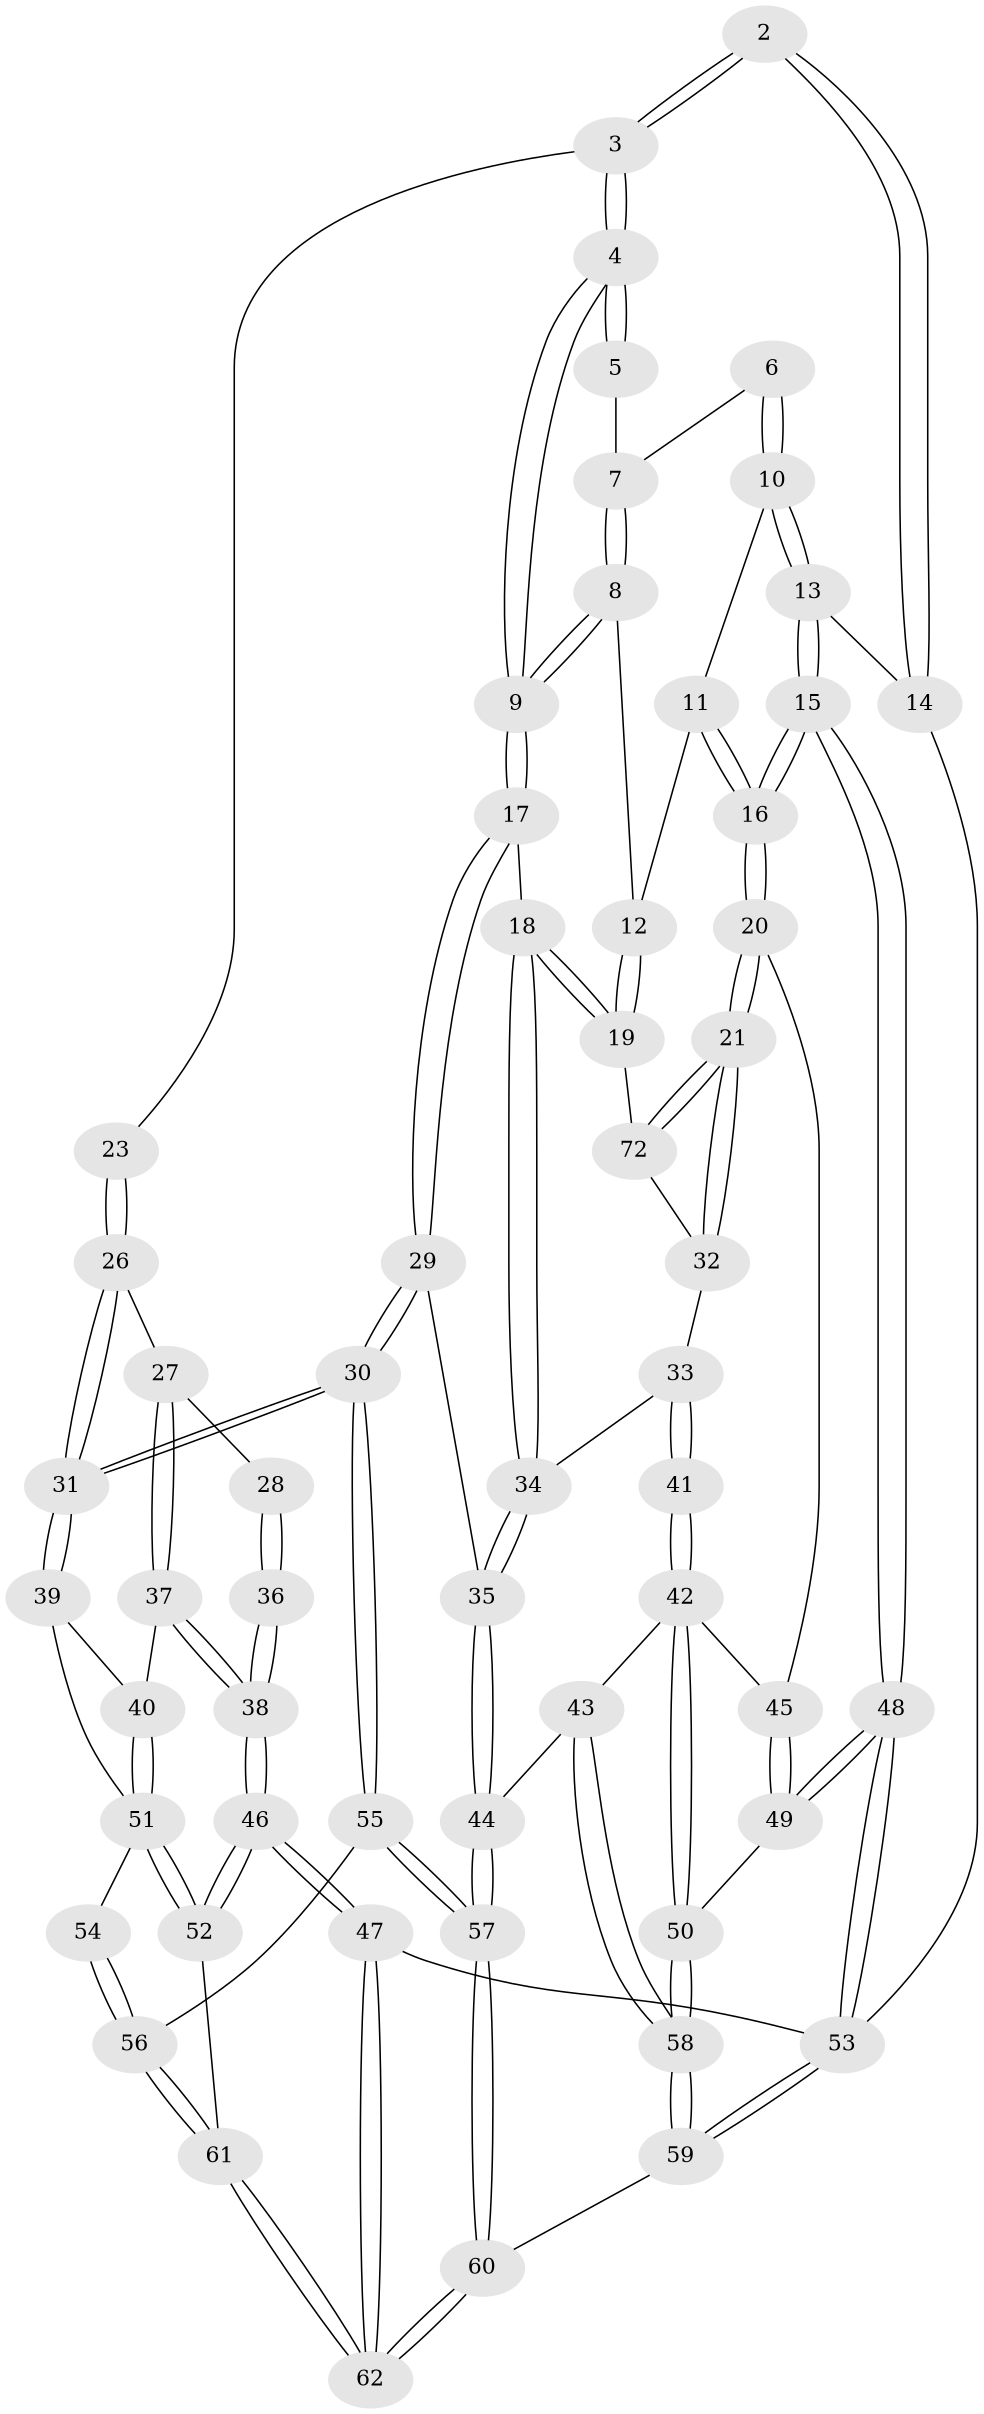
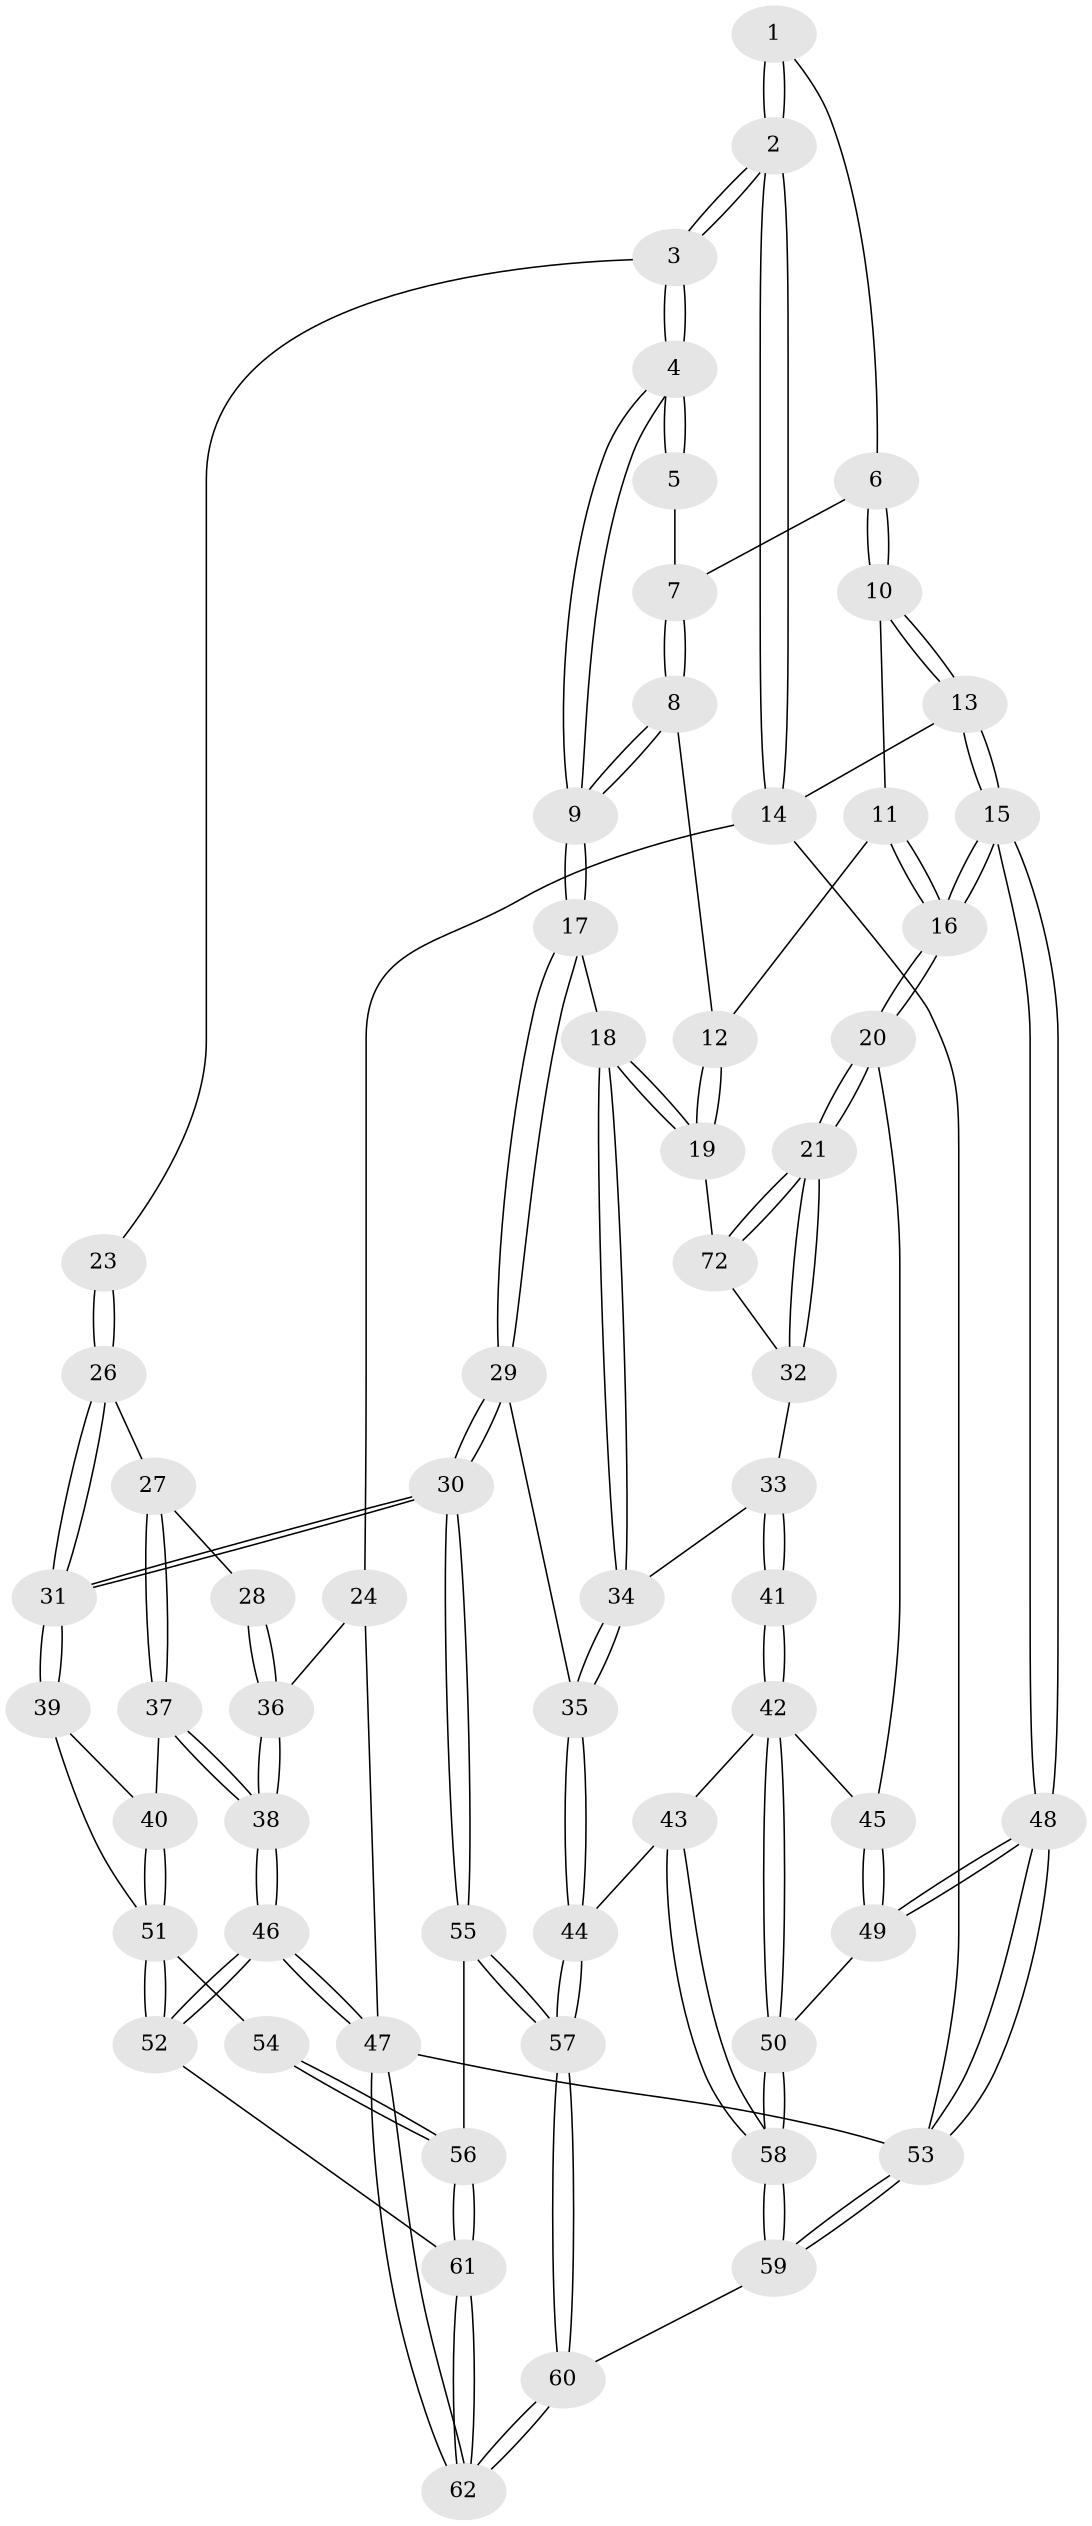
none -> (774, 34)
none -> (365, 1598)
